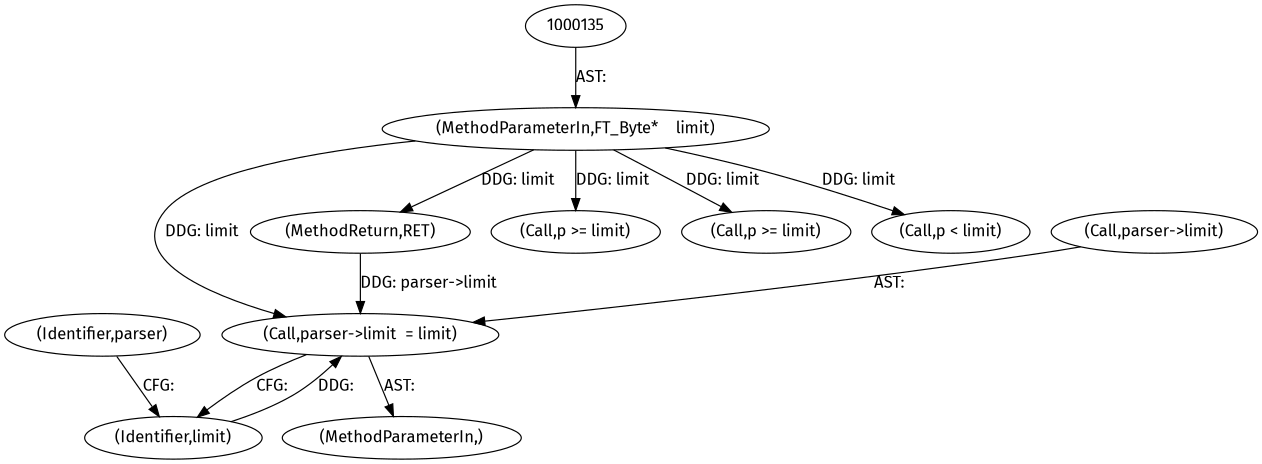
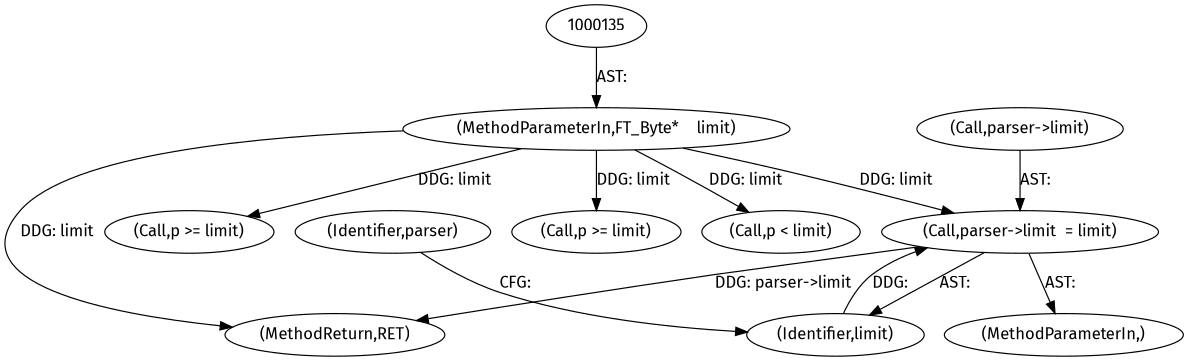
(360, 277) -> (674, 281)
(275, 386) -> (957, 283)
